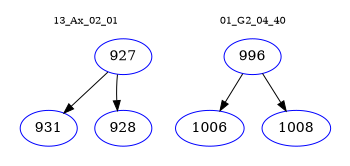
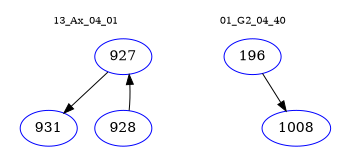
(86, 21) -> (86, 21)
(253, 57) -> (253, 57)
(117, 87) -> (130, 98)
(210, 128) -> none
